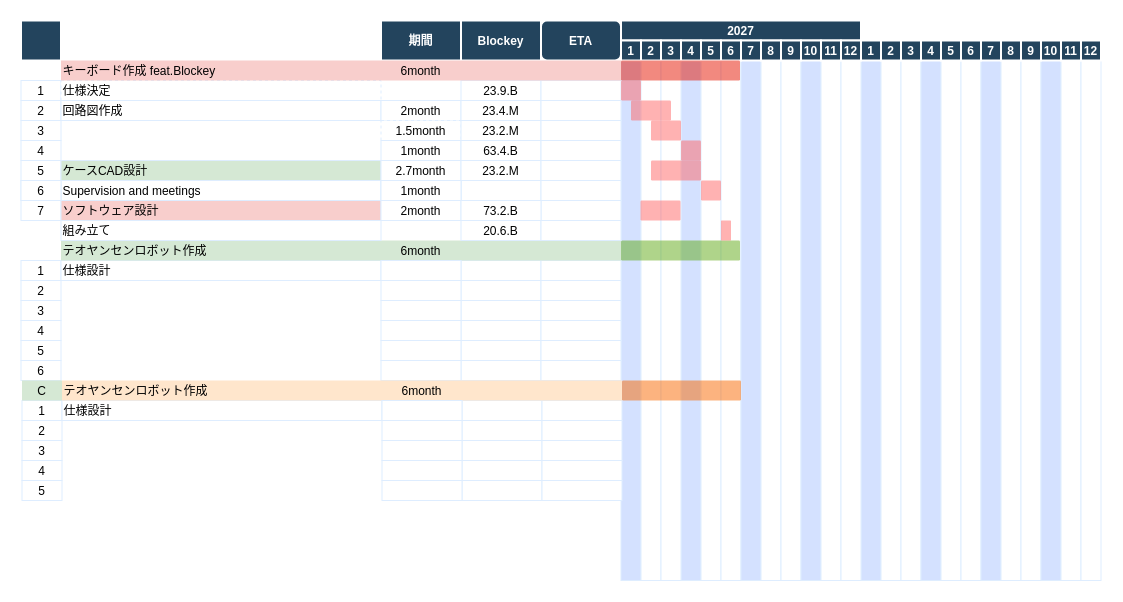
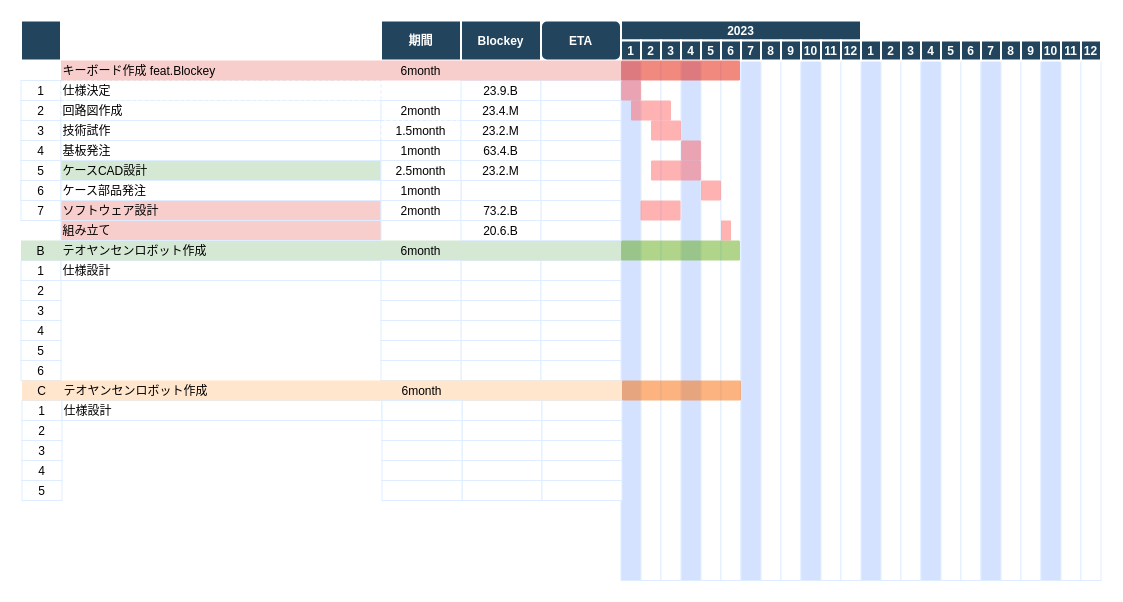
(741, 31) -> (741, 31)
(221, 111) -> (221, 111)
none -> (221, 131)
none -> (221, 151)
(421, 171) -> (421, 171)
none -> (221, 191)
(221, 231) -> (221, 231)
none -> (41, 251)
(42, 391) -> (42, 391)
